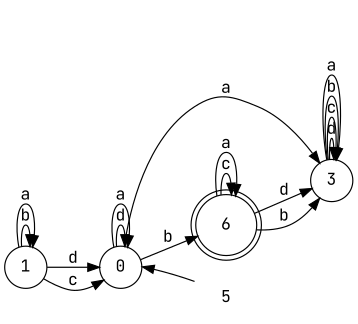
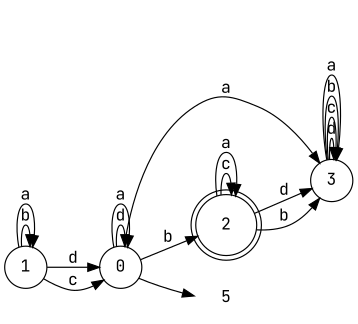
(226, 225) -> (226, 225)
(174, 275) -> (161, 286)
